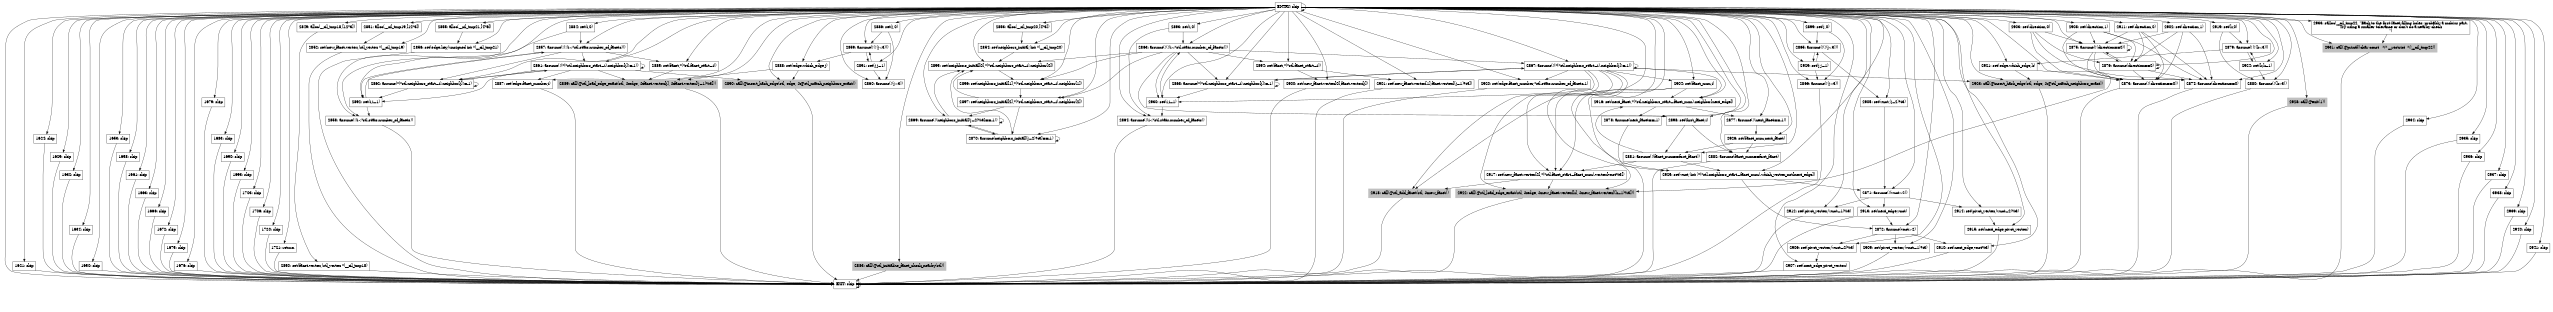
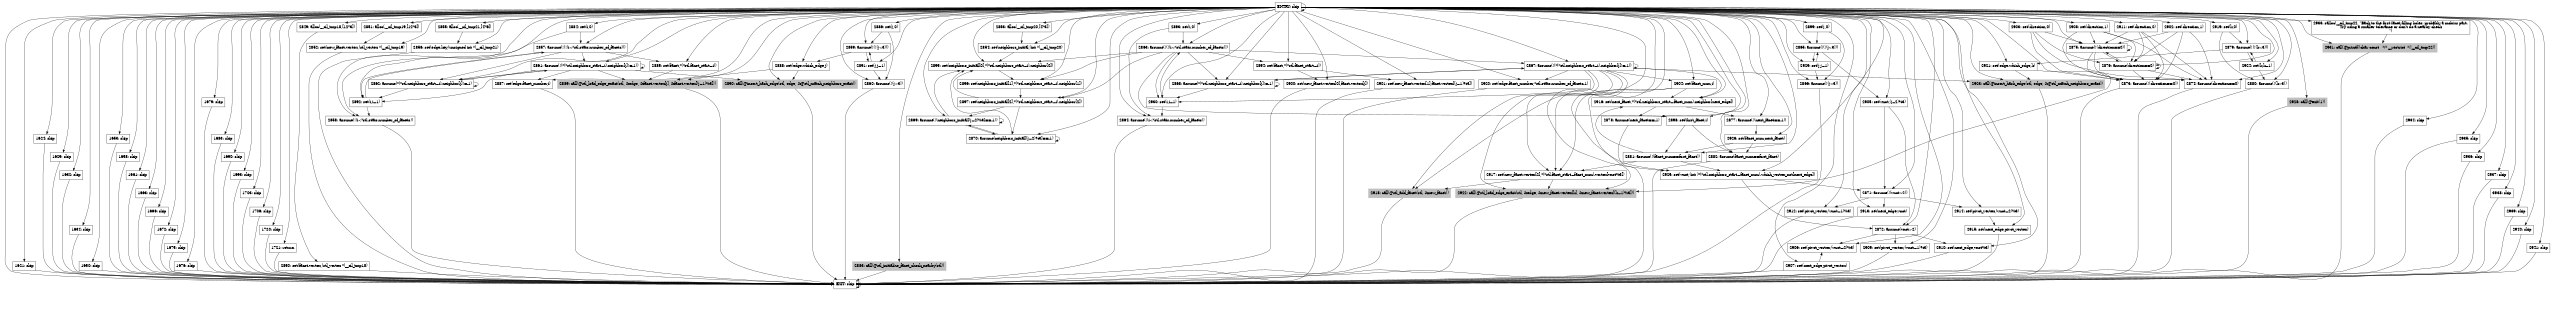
none -> (845, 177)
(1889, 220) -> (1906, 165)
(1818, 256) -> (1820, 258)
